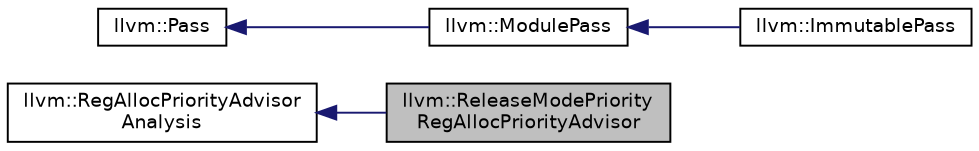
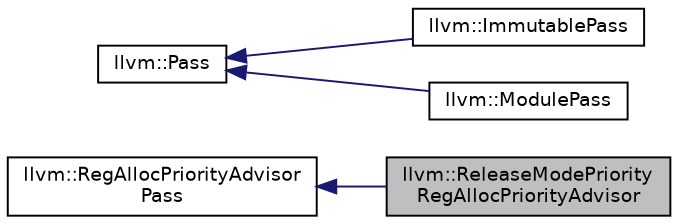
(694, 27) -> (329, 47)
(162, 113) -> (162, 187)
